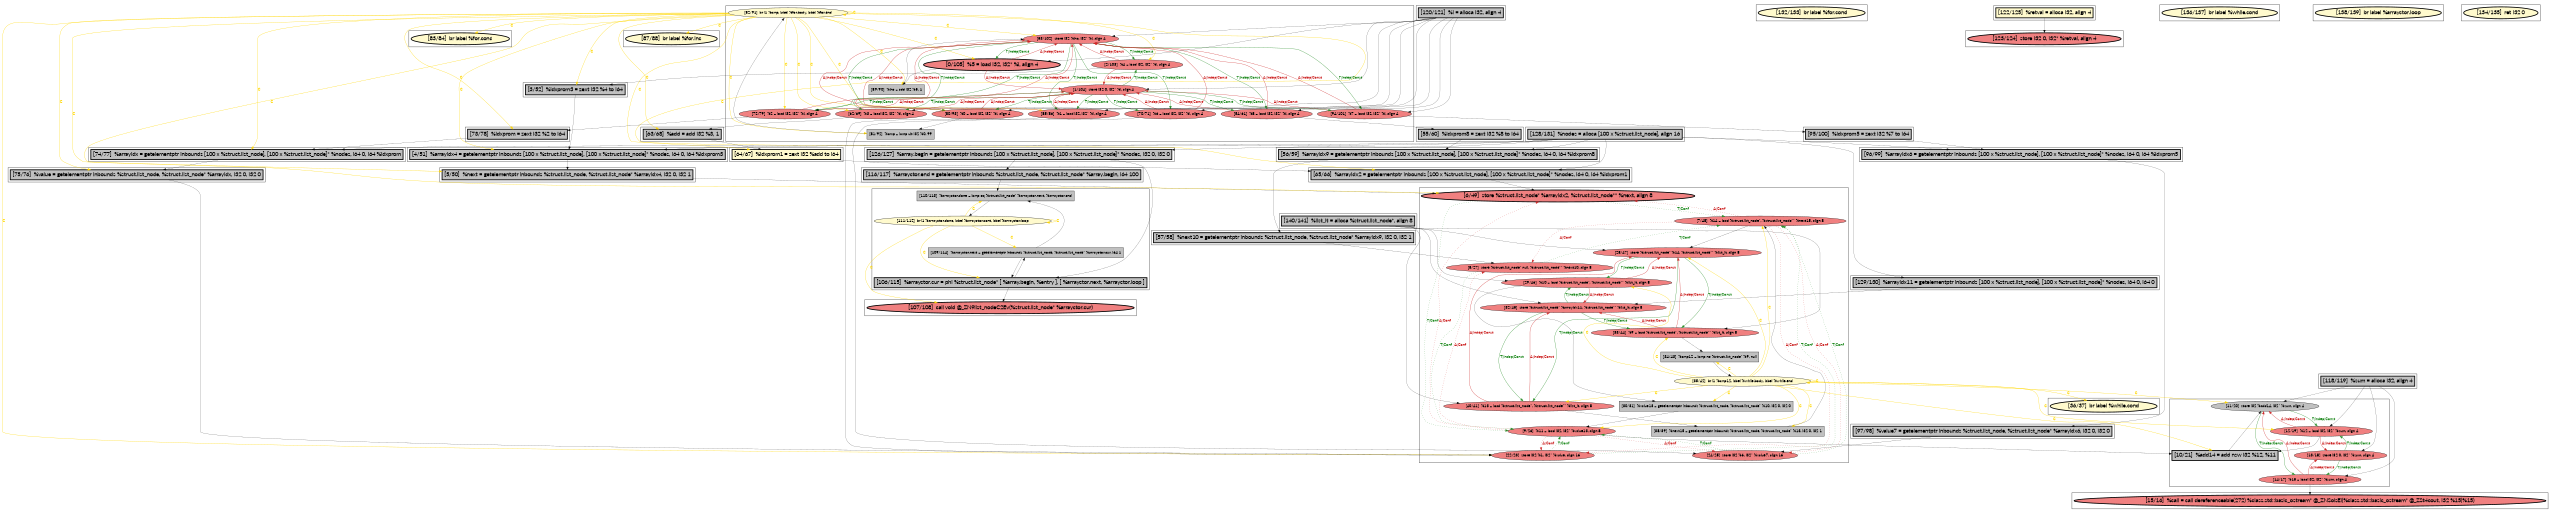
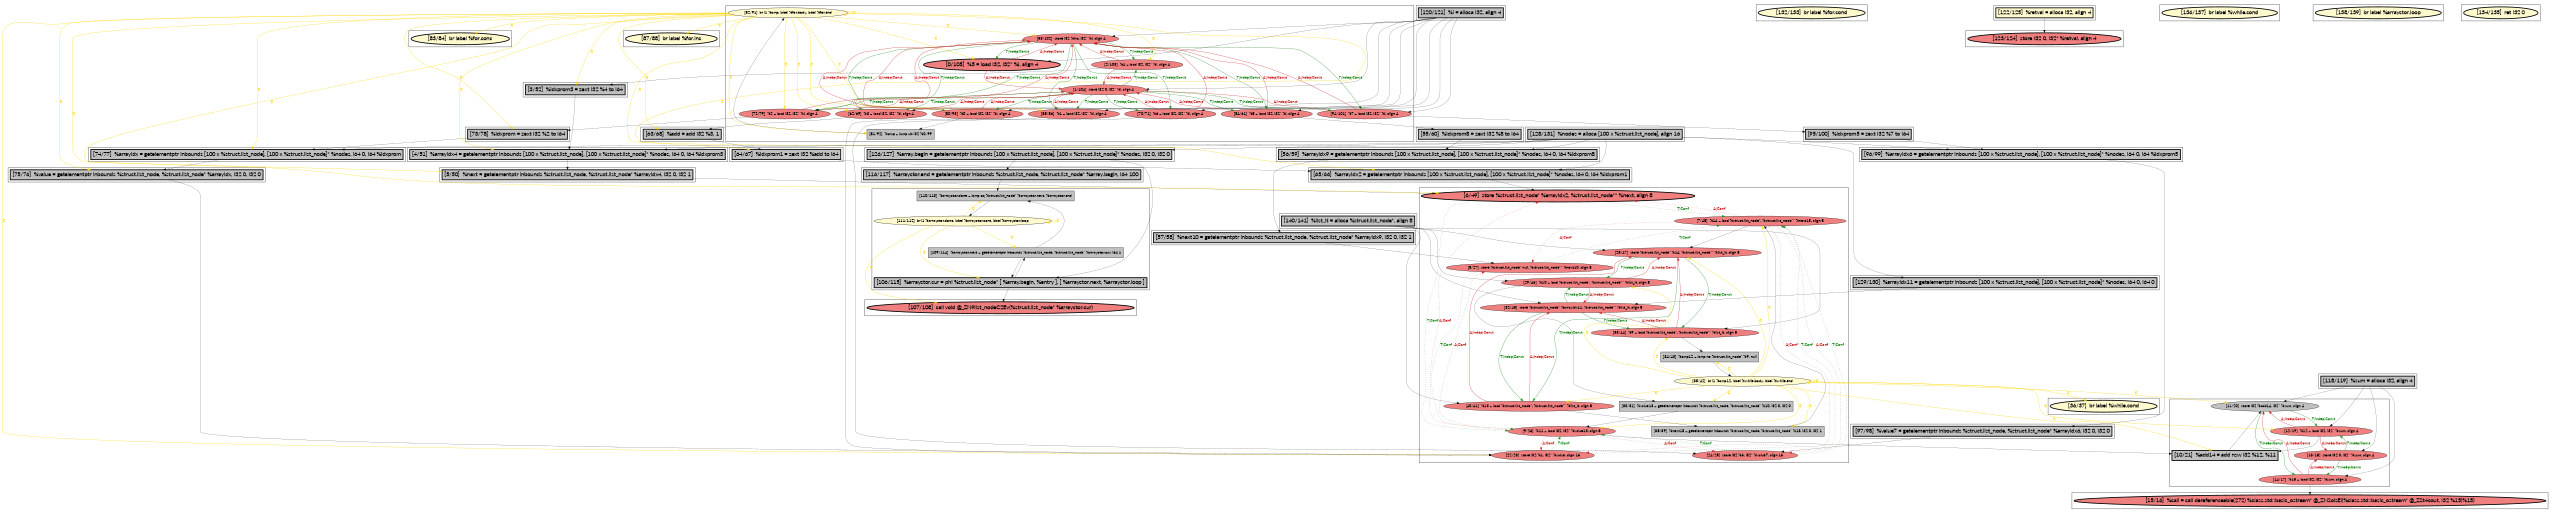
(897, 90) -> none
(786, 155) -> (786, 155)
